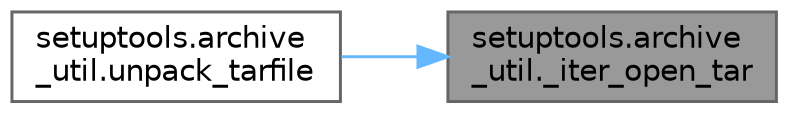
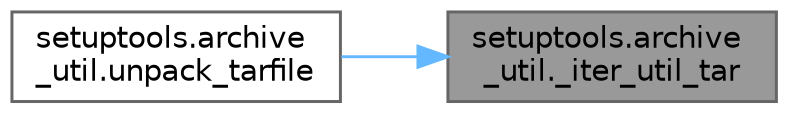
(612, 57) -> (612, 57)
